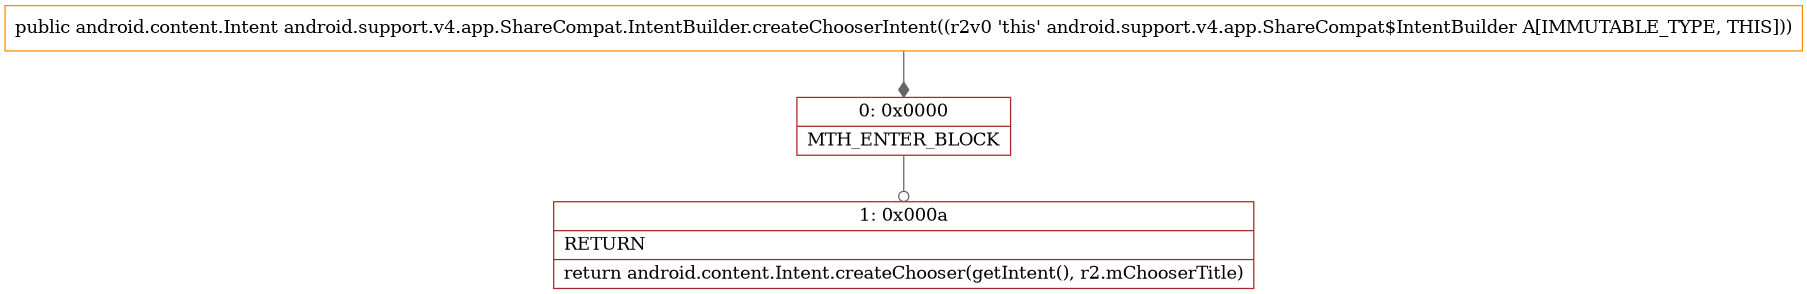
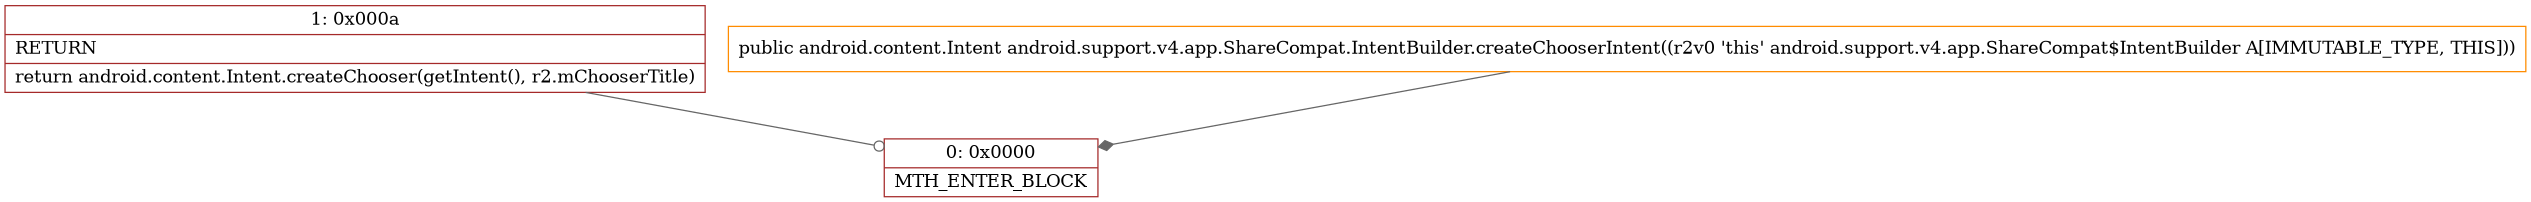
(904, 173) -> (730, 119)
